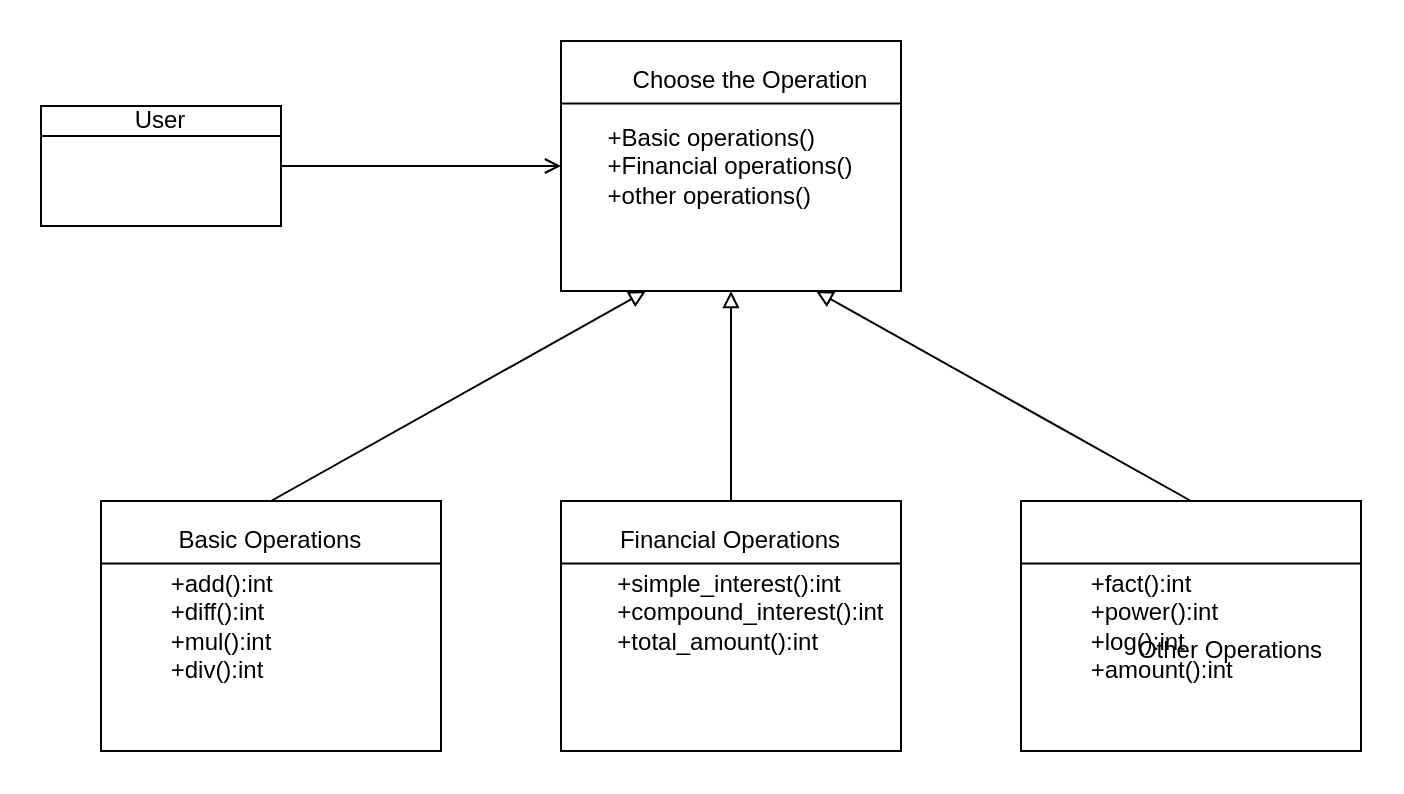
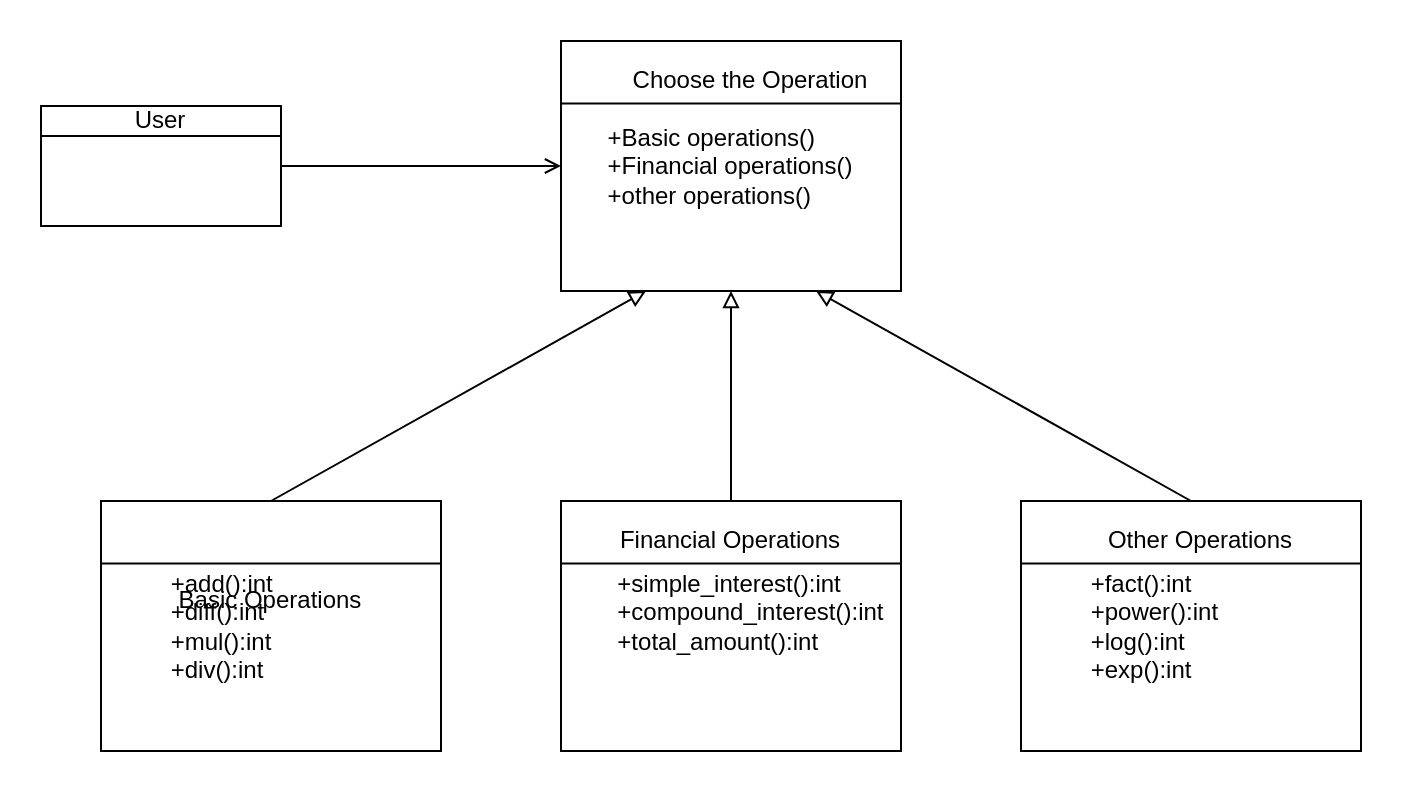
(271, 541) -> (271, 601)
(1106, 627) -> (1099, 627)
(1231, 651) -> (1201, 541)
